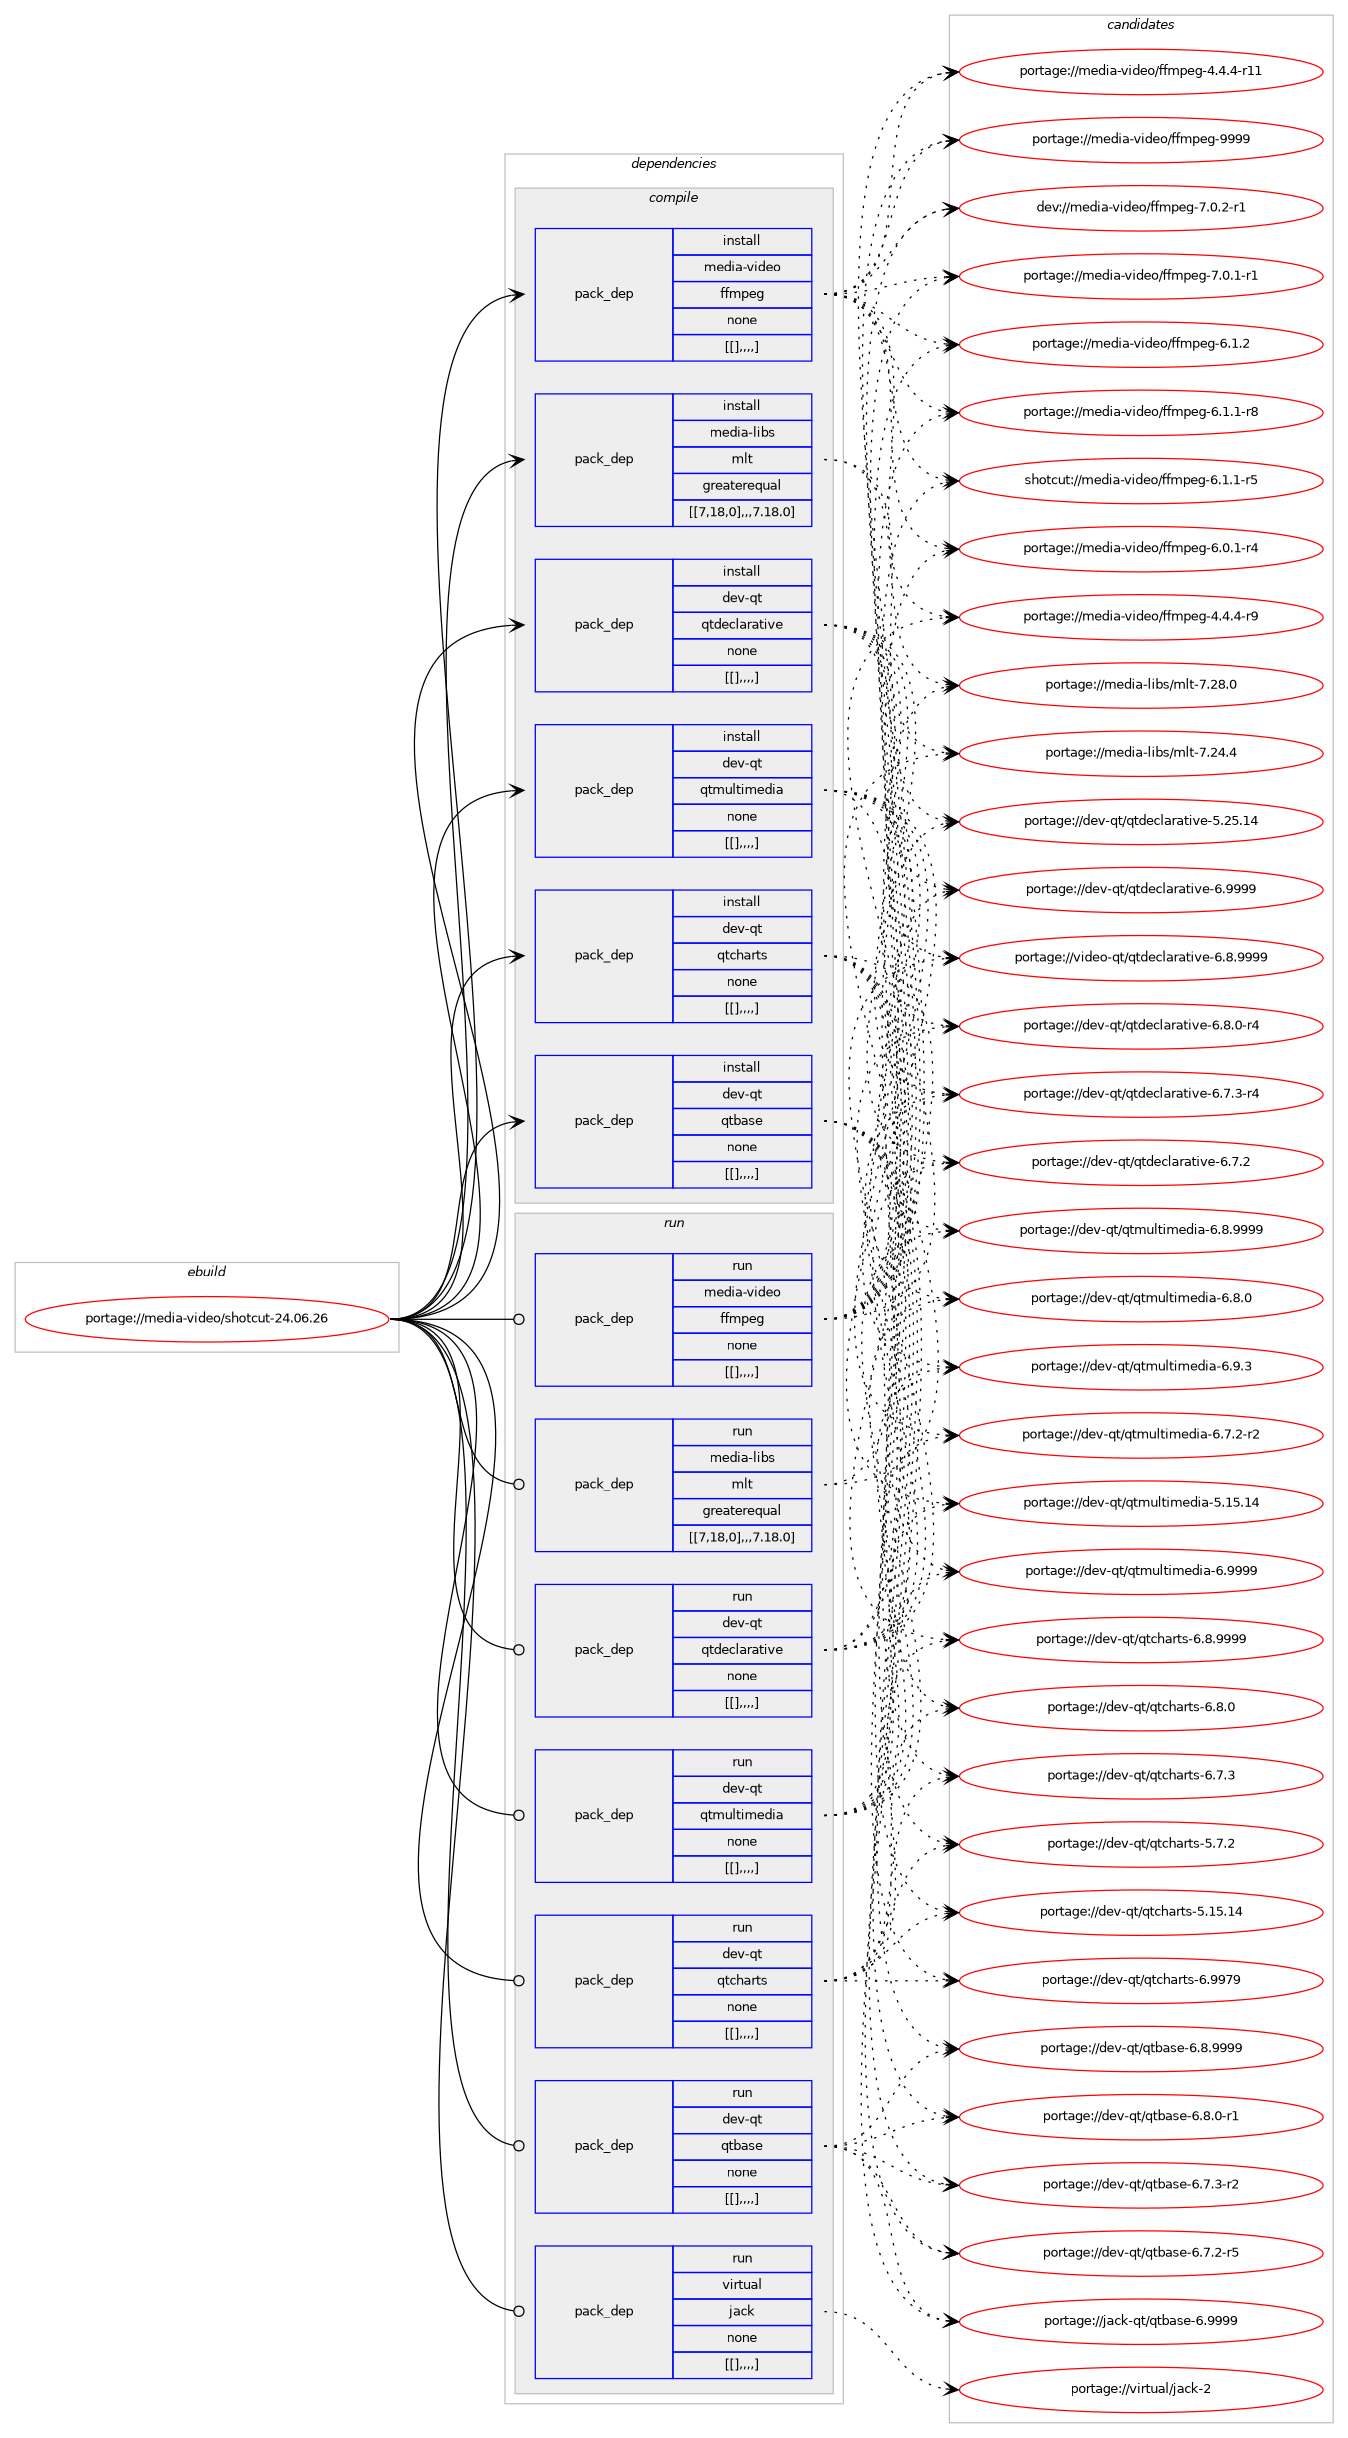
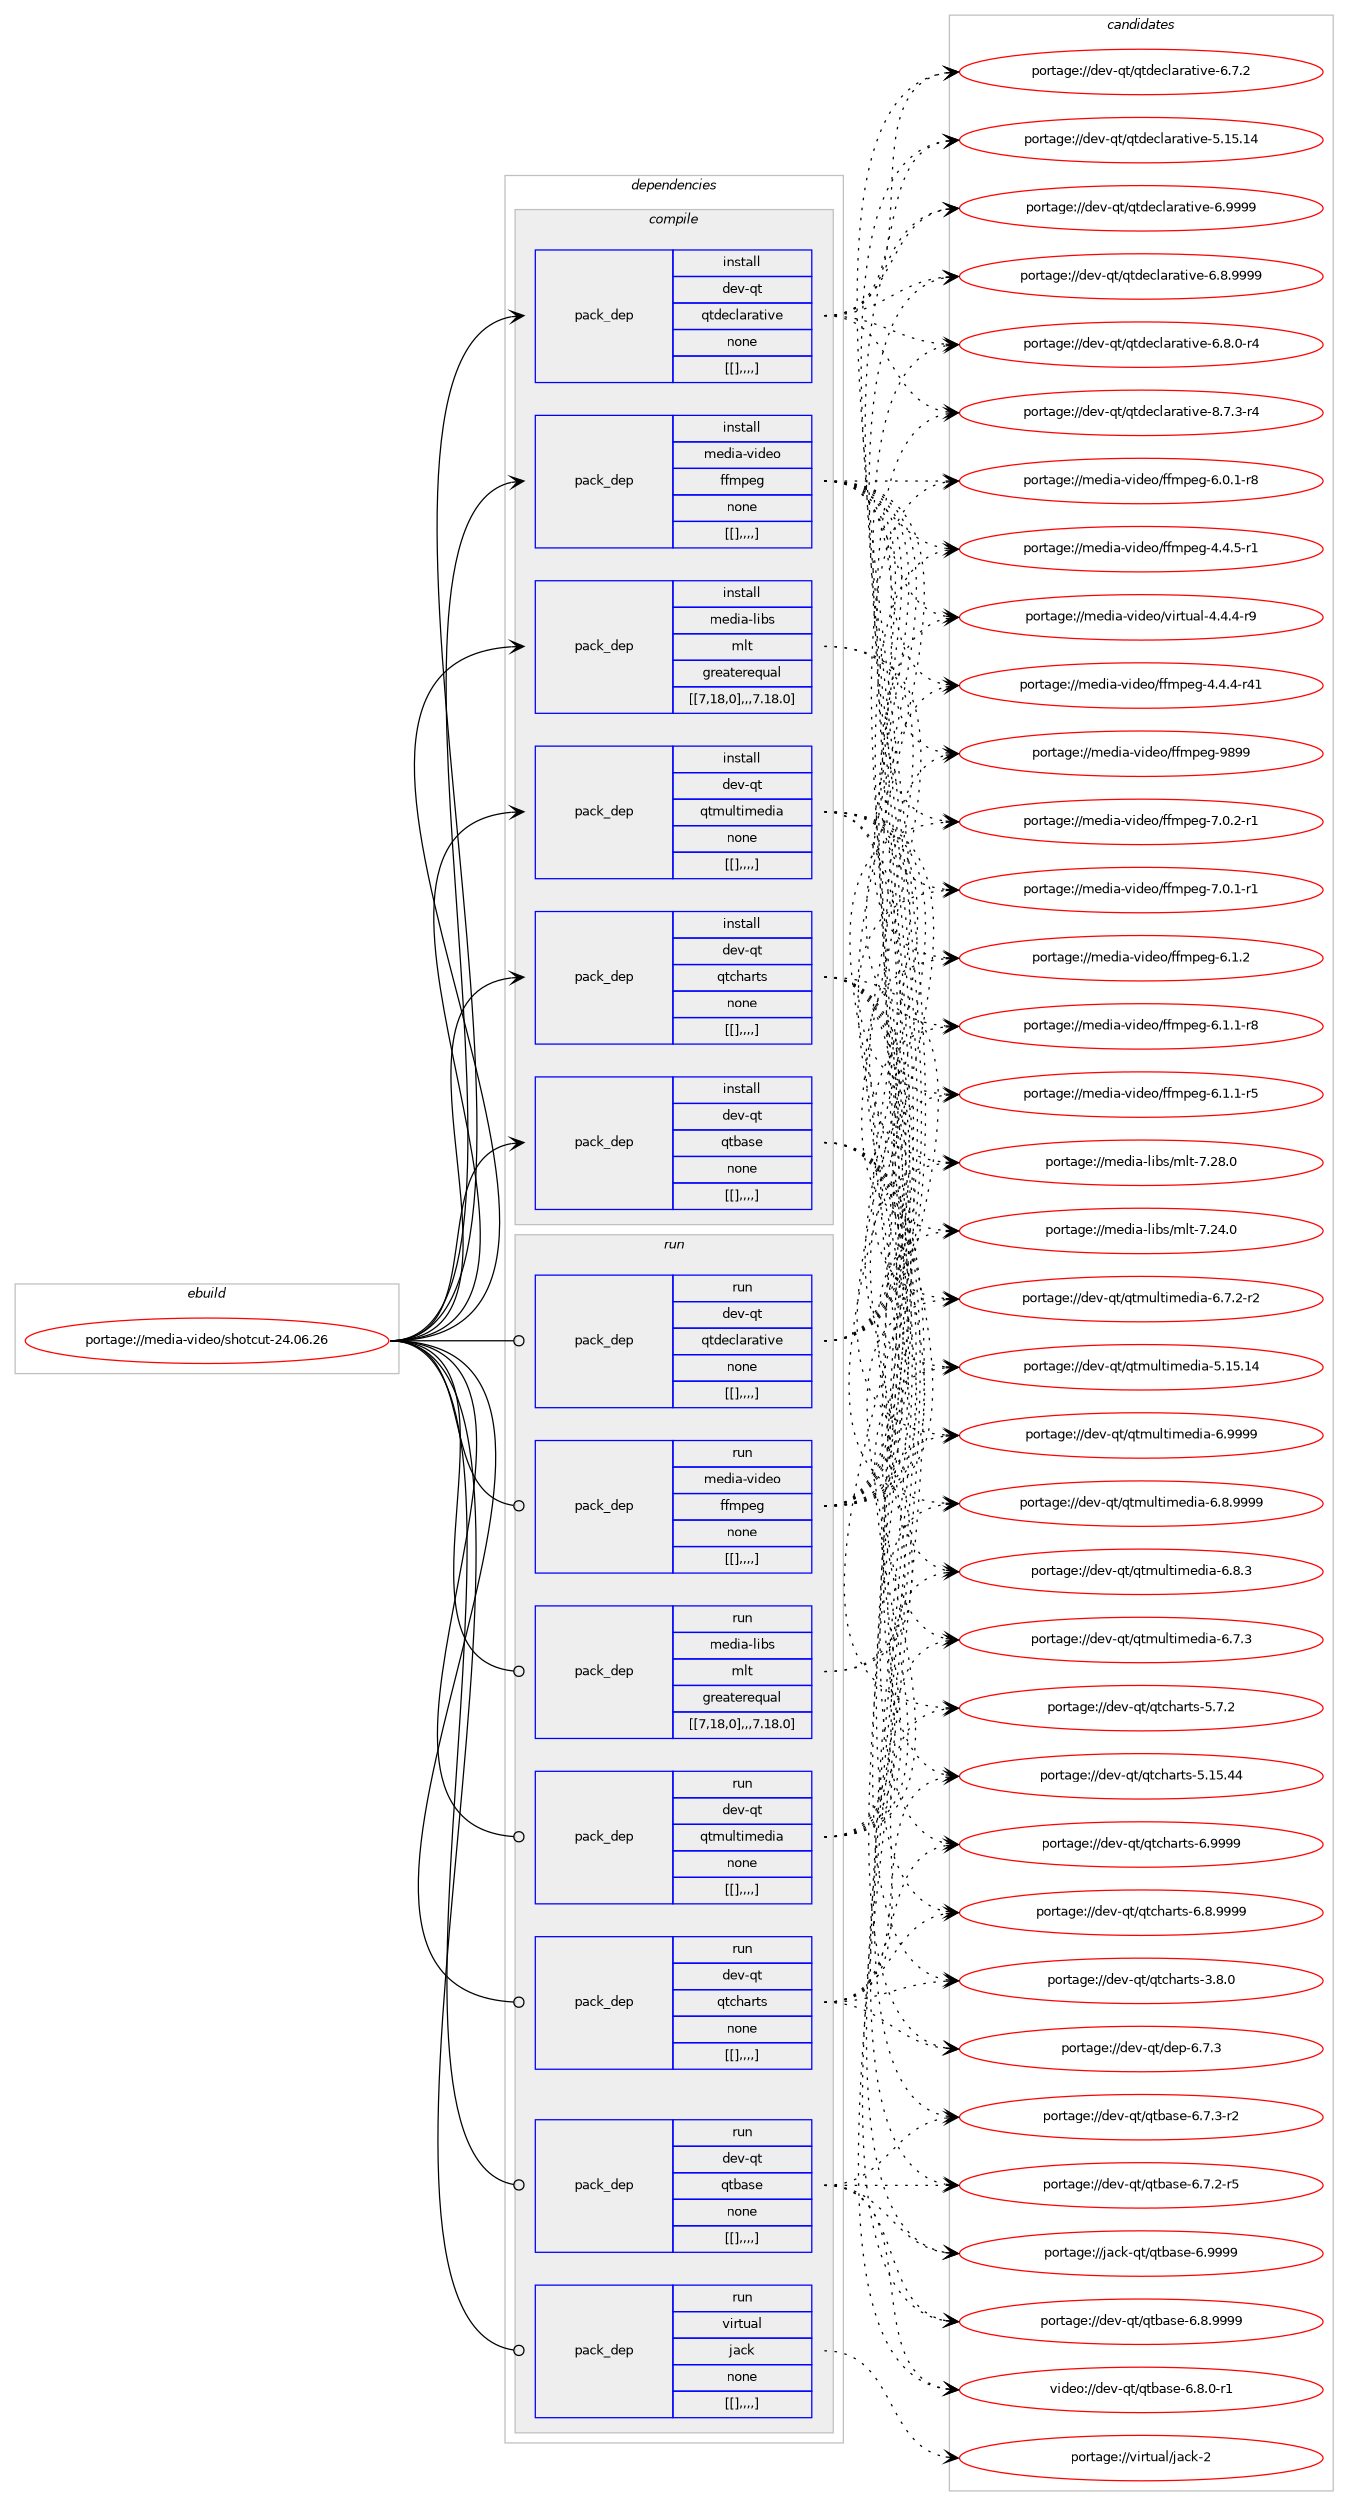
(1141, 72) -> (1141, 686)
(1141, 140) -> (1141, 754)
(1141, 208) -> (1141, 822)
(1141, 481) -> (1141, 1095)
none -> (1141, 549)
(1141, 549) -> (1141, 481)
(1141, 617) -> (1141, 617)
(1141, 754) -> (1141, 1231)
(1141, 822) -> (1141, 140)
(1141, 958) -> (1141, 276)
(1141, 1095) -> (1141, 413)
(1141, 1299) -> (1141, 1572)
(1141, 1367) -> (1141, 1640)
(1141, 1708) -> (1141, 1981)
(1141, 1776) -> (1141, 2049)
(1141, 1913) -> (1141, 1776)
(1141, 1981) -> (1141, 1845)
(1141, 2117) -> (1141, 2390)
